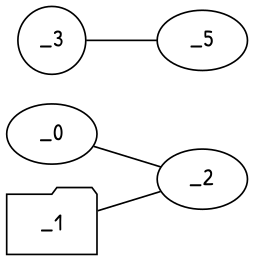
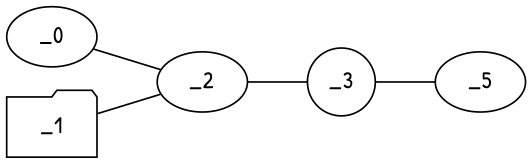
none -> (277, 82)
